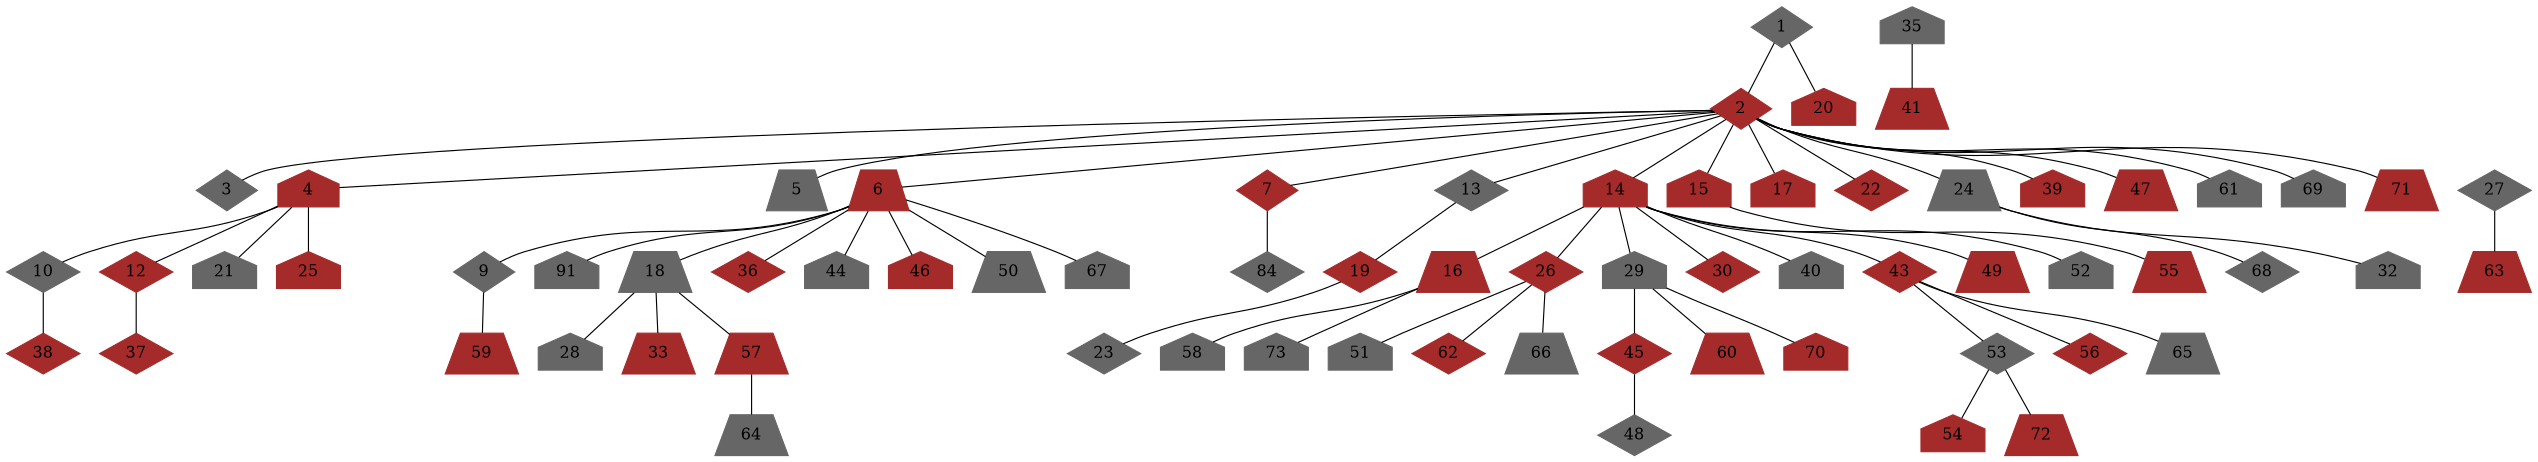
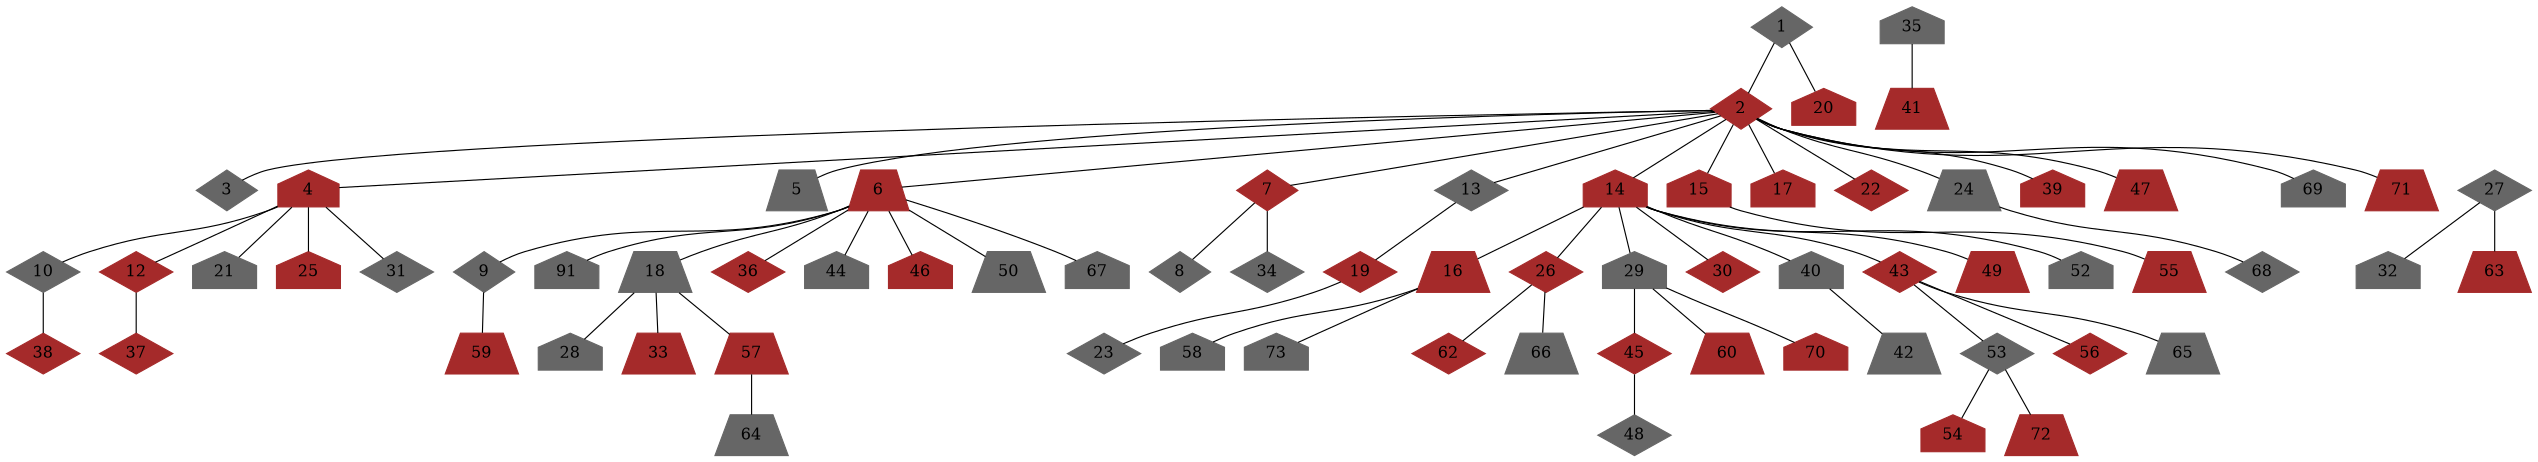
(2229, 190) -> none
(2189, 237) -> (2442, 231)
none -> (397, 272)
none -> (1180, 272)
(1267, 272) -> (1267, 272)
(1360, 354) -> none
none -> (1904, 354)
